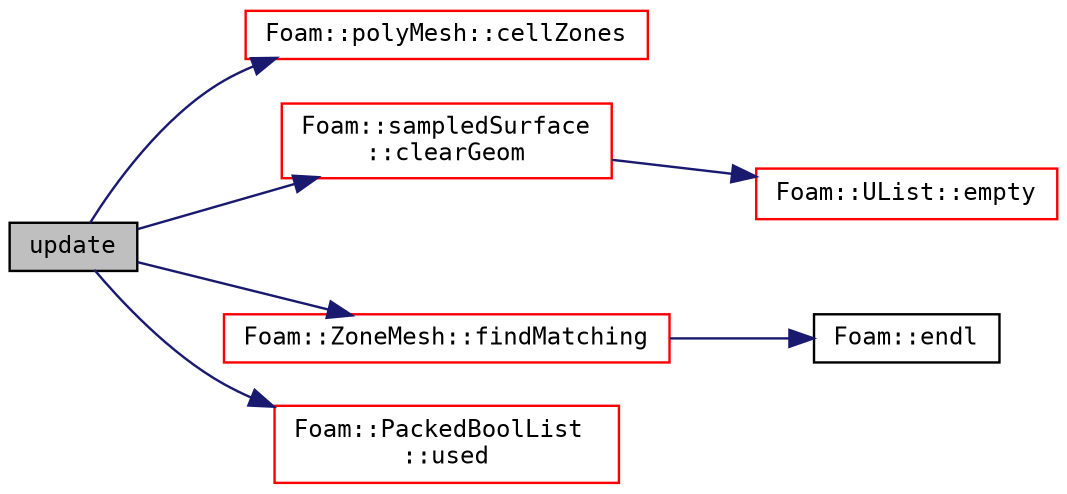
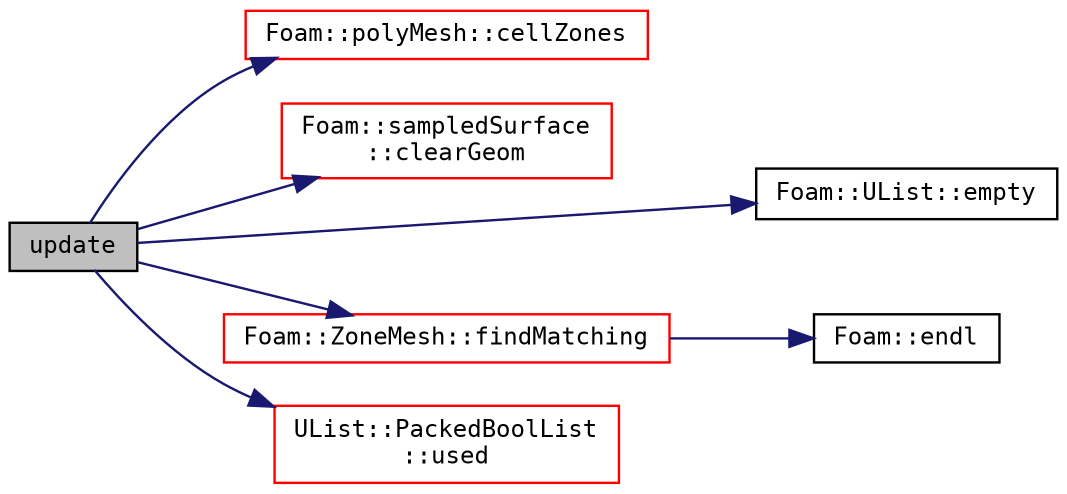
(672, 167) -> (434, 224)
(907, 194) -> (907, 194)
(447, 444) -> (447, 444)
